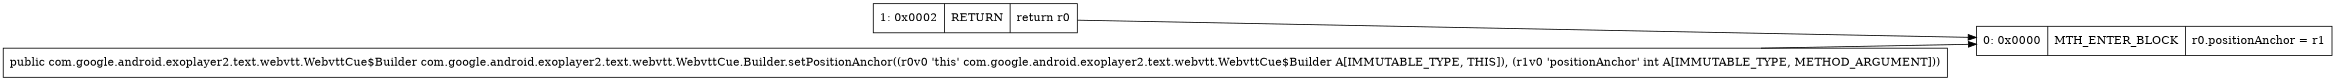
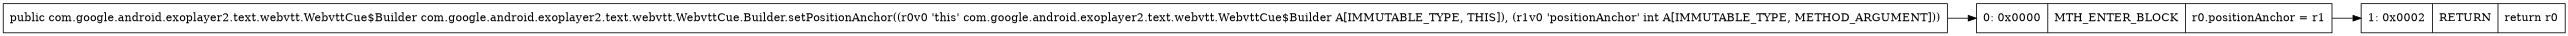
(1523, 29) -> (2342, 18)
